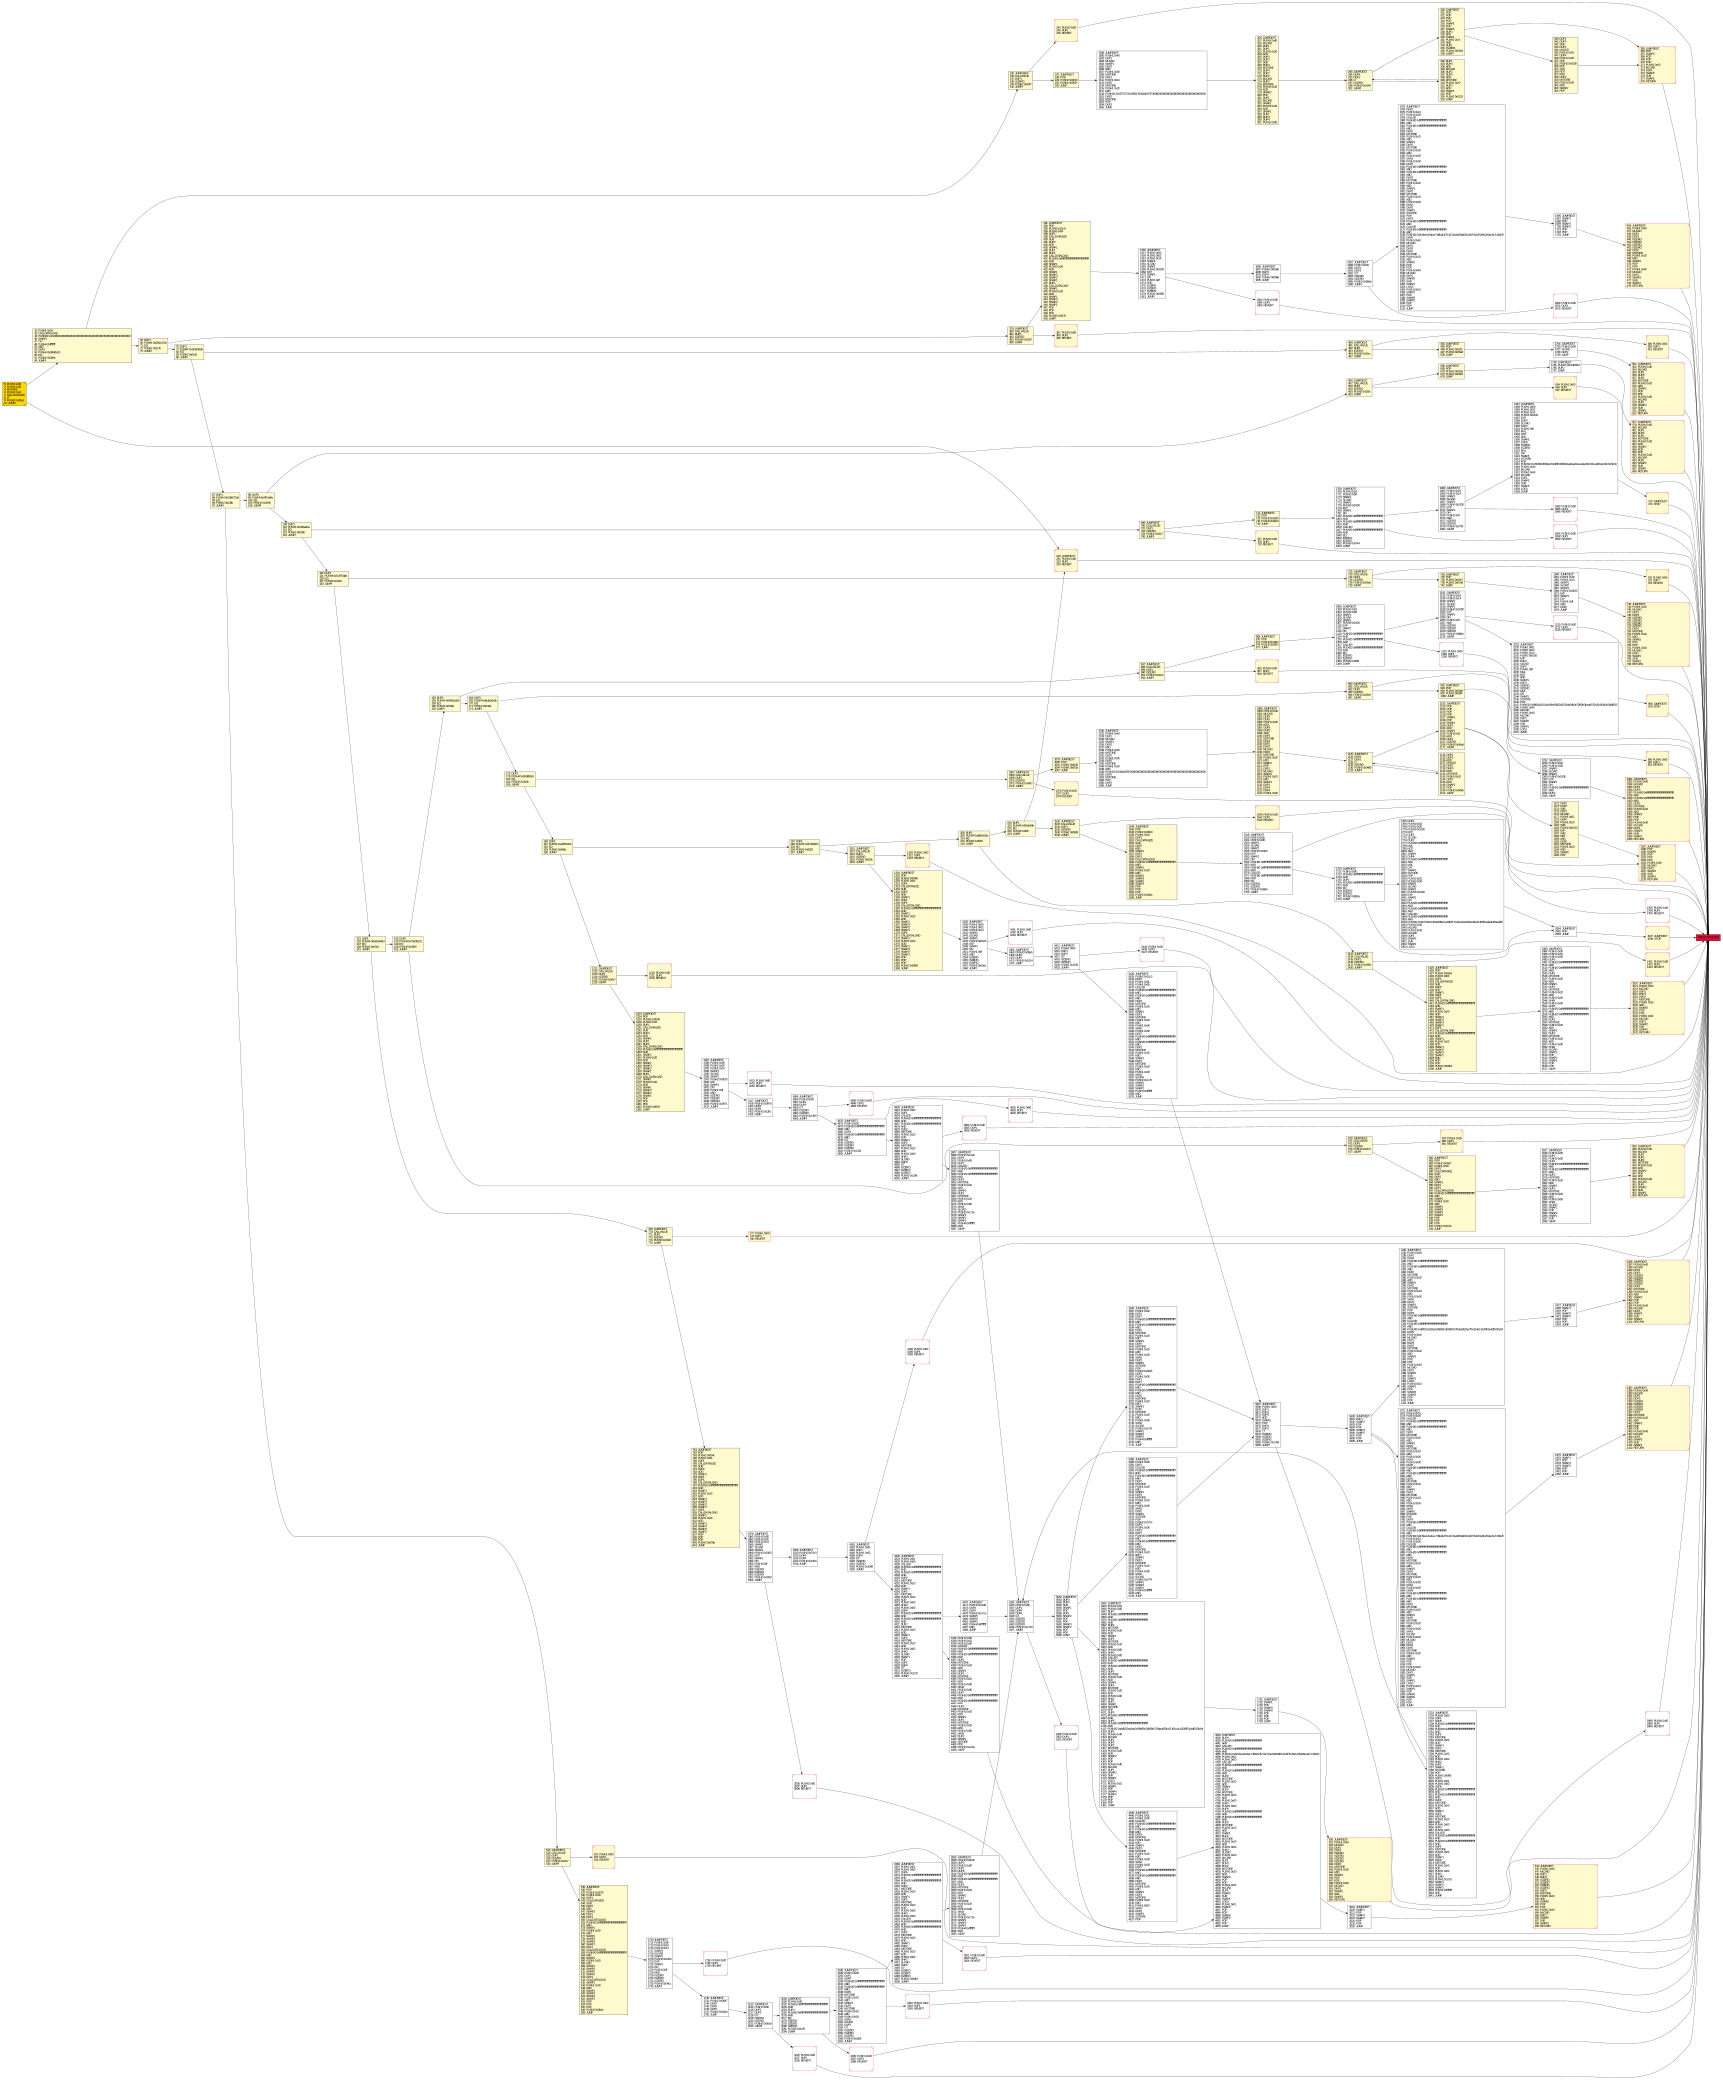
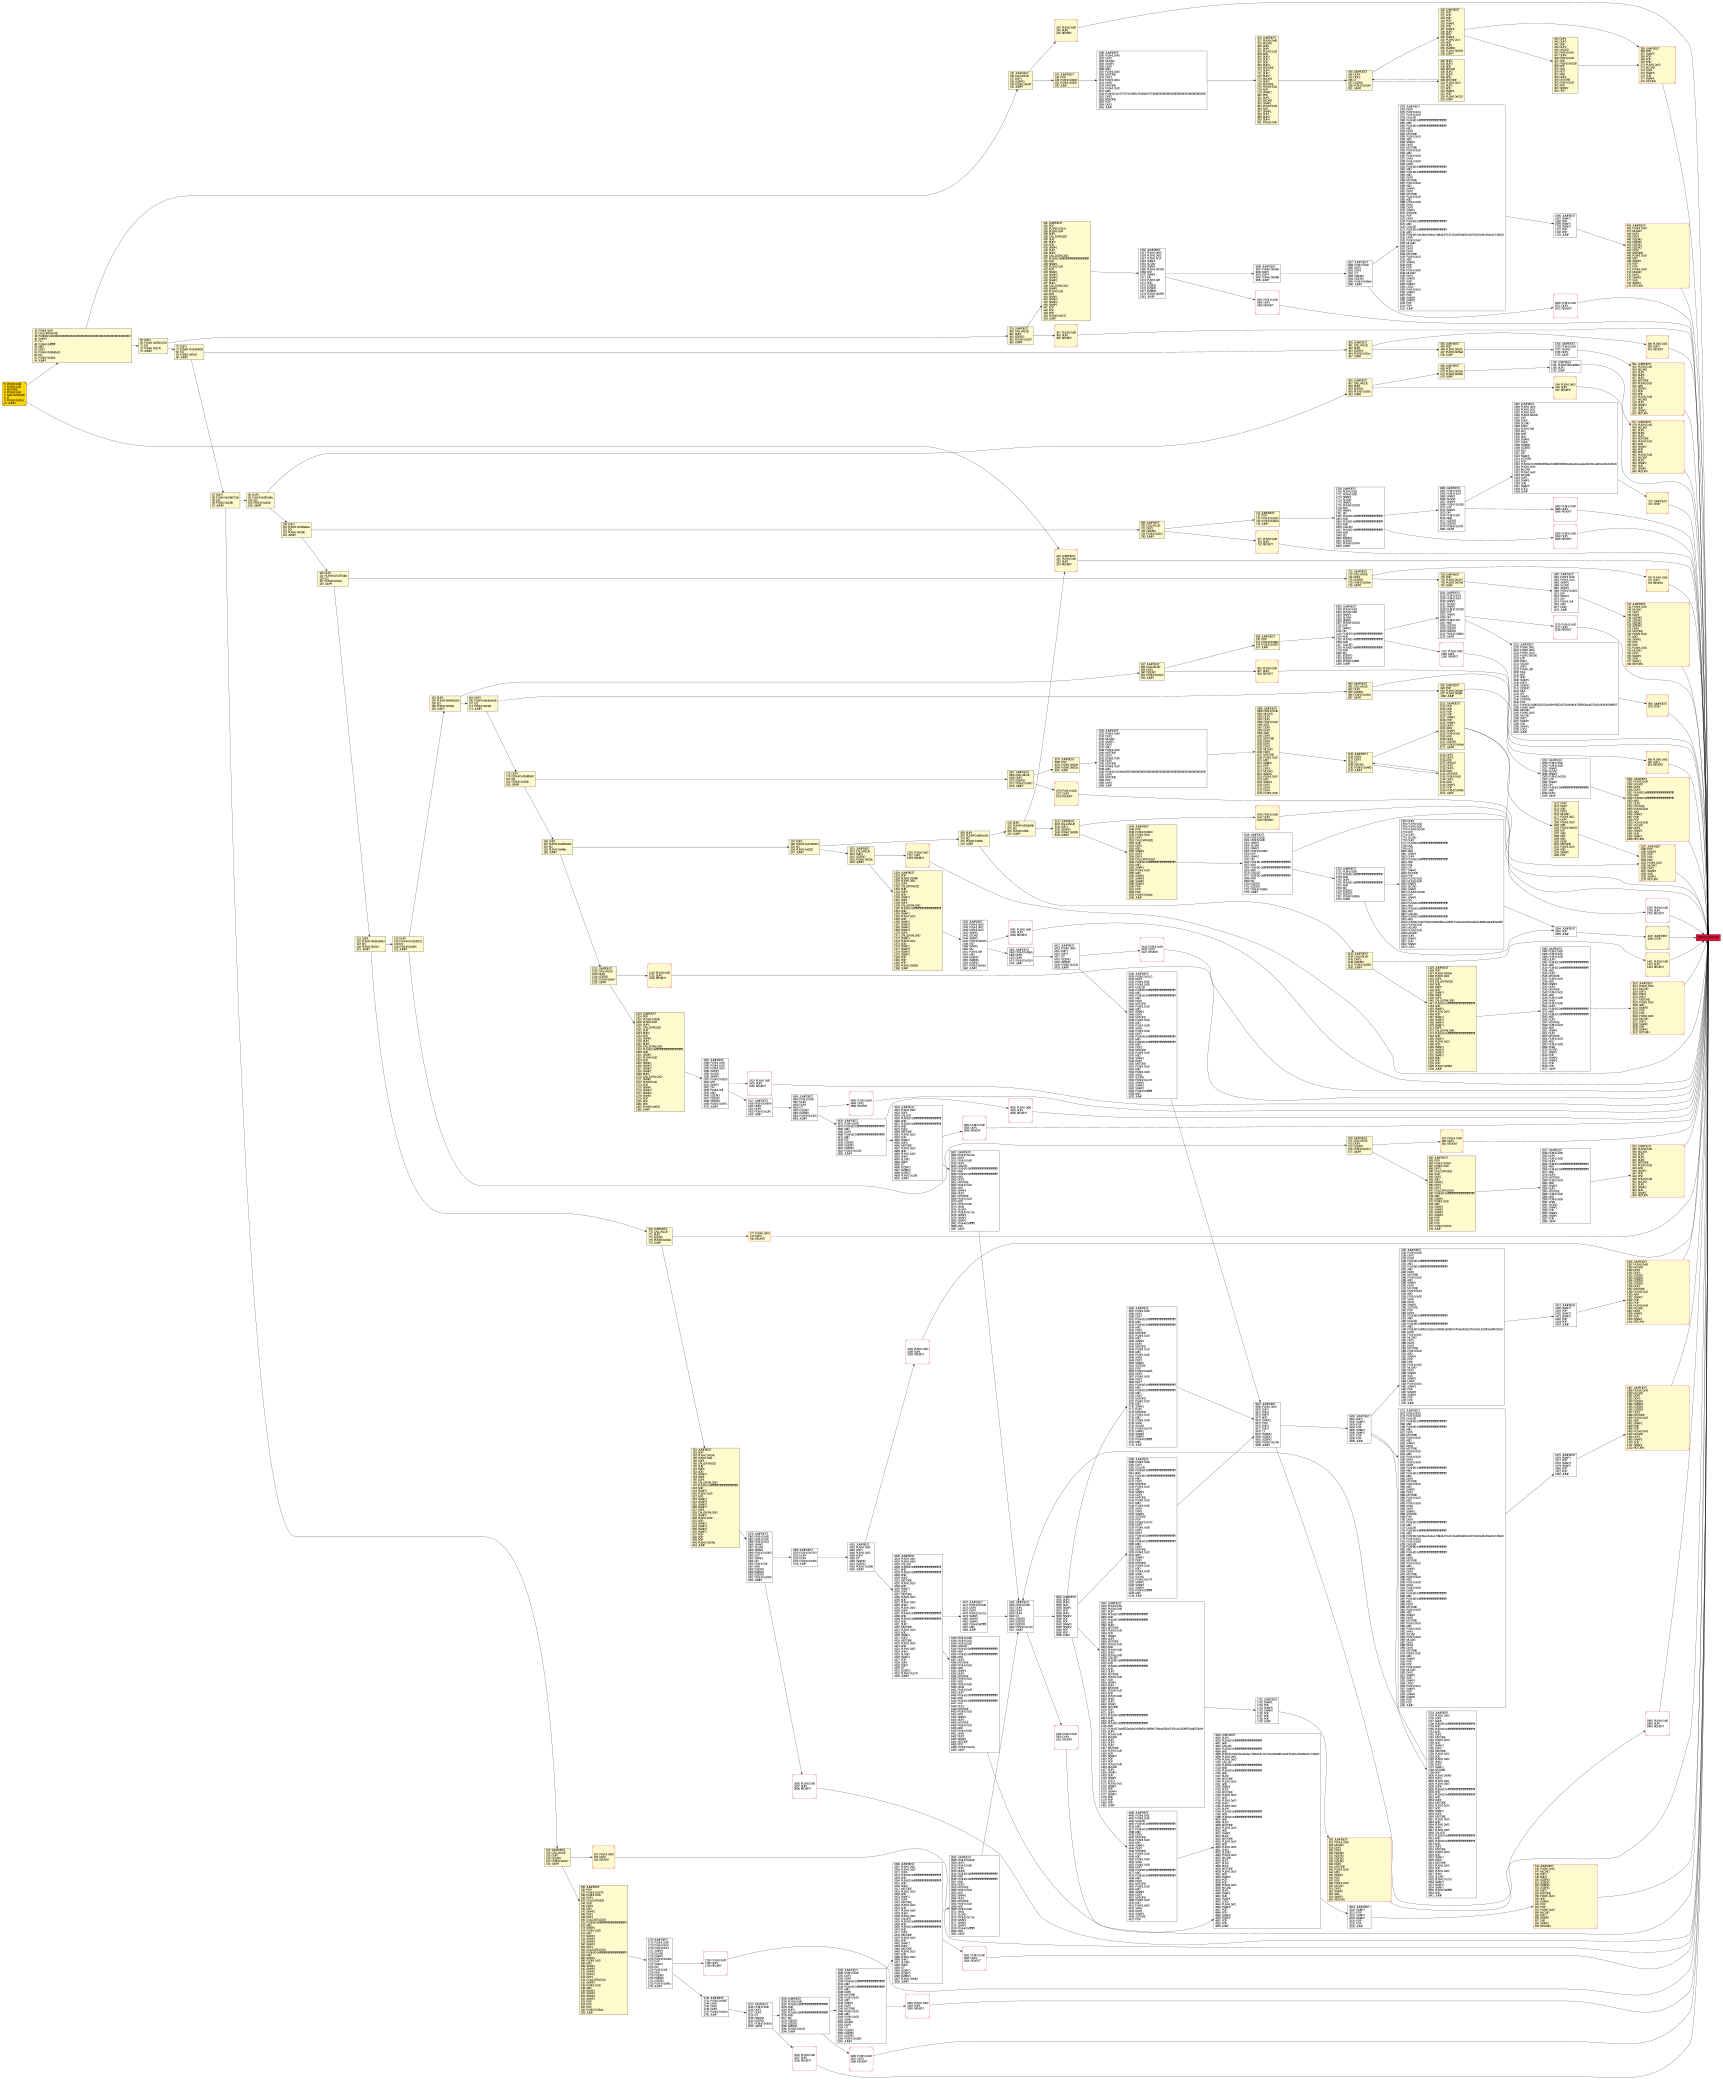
(1657, 938) -> (1657, 938)
